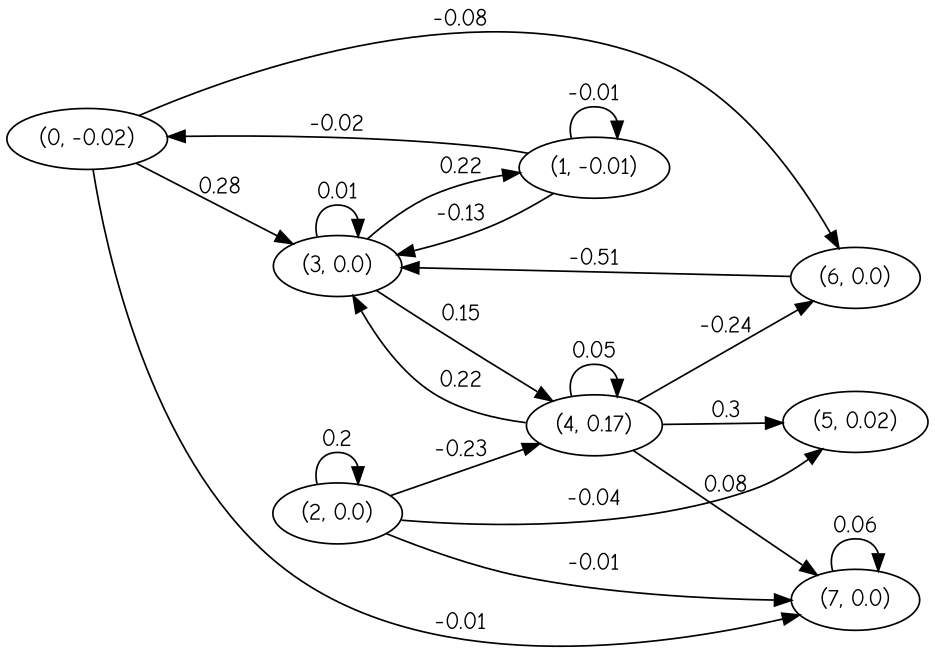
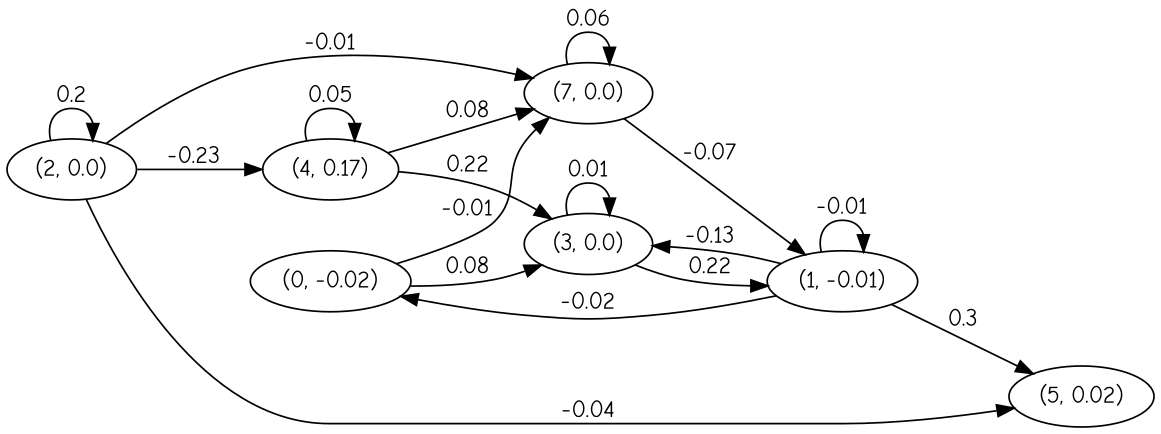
none -> (708, 181)
(220, 187) -> (468, 267)
(855, 278) -> none
(456, 342) -> none
(714, 424) -> (955, 335)
